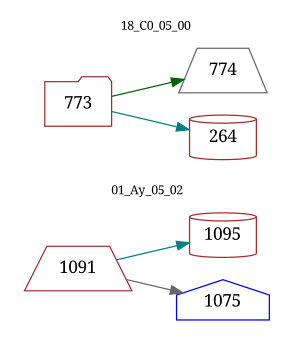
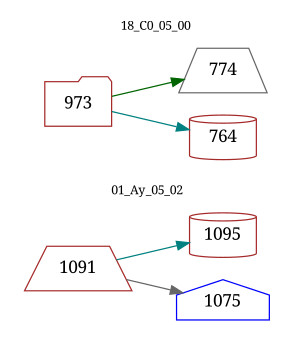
(78, 104) -> (78, 104)
(223, 137) -> (223, 137)
